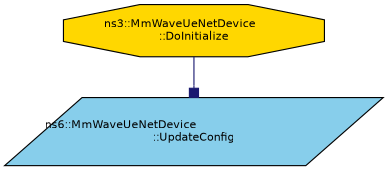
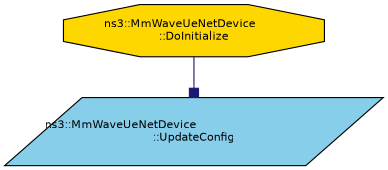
(194, 132) -> (194, 132)
